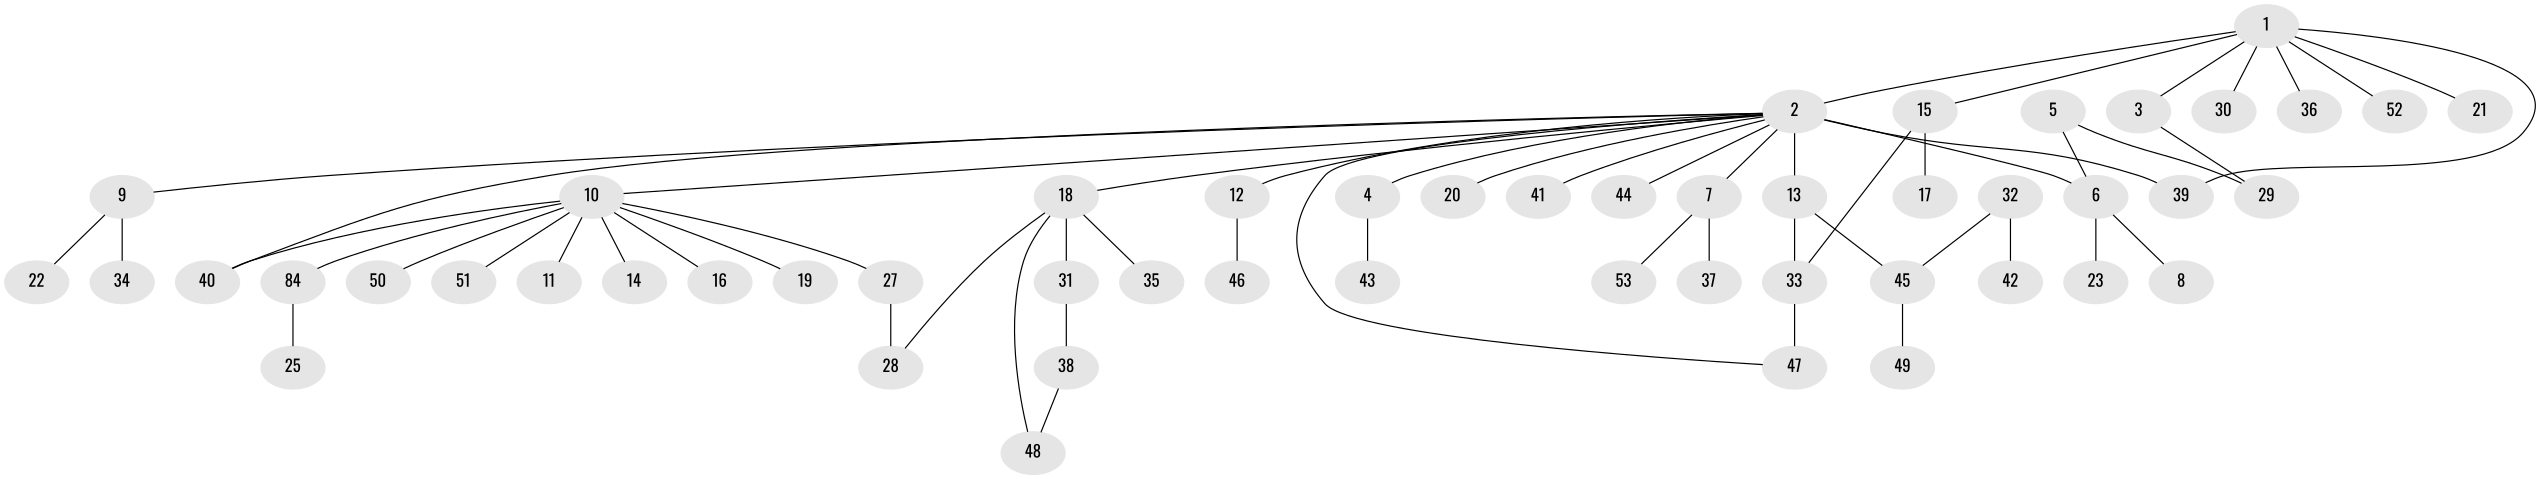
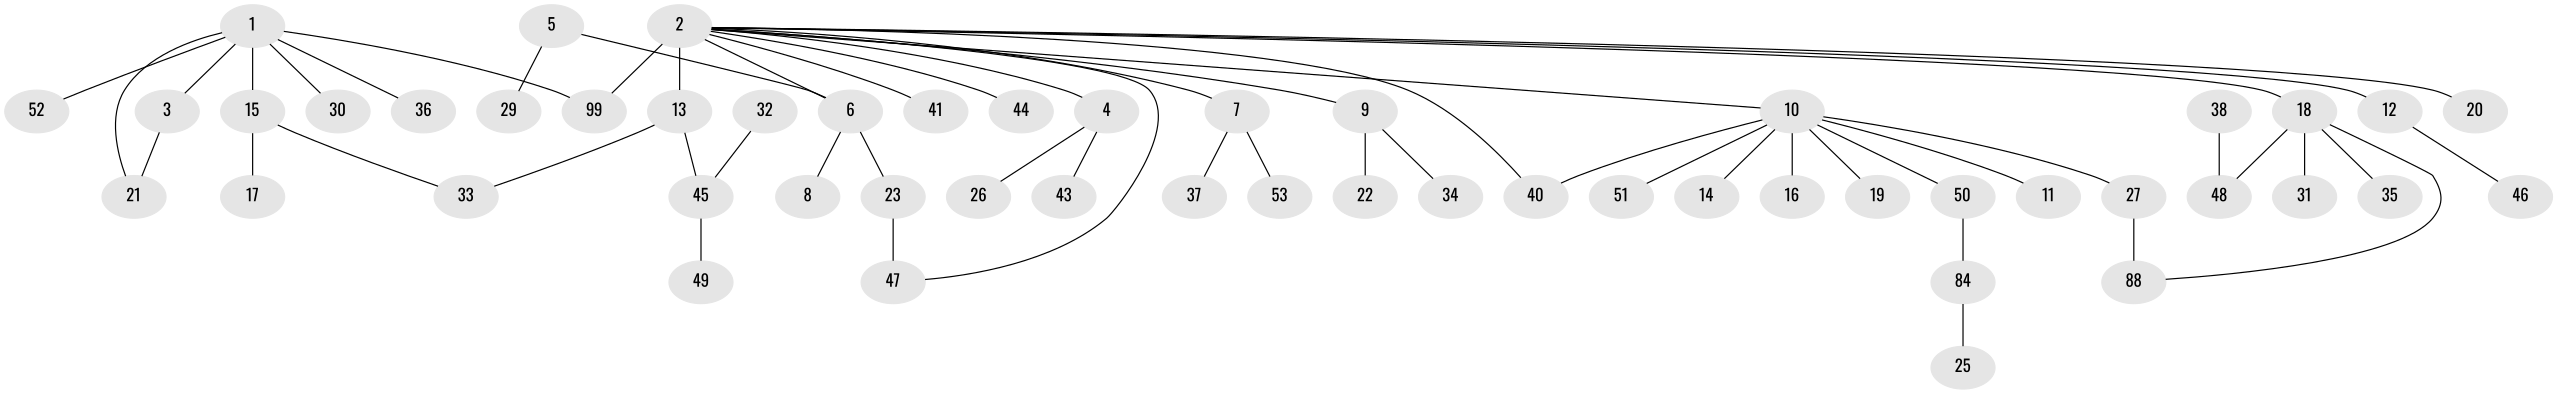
(2029, 64) -> none
(2203, 154) -> (151, 154)
none -> (979, 197)
(2181, 197) -> (594, 111)
(438, 231) -> (1963, 240)
(2010, 282) -> none
(1066, 325) -> none
(1795, 325) -> (893, 240)
(891, 368) -> (2134, 282)
